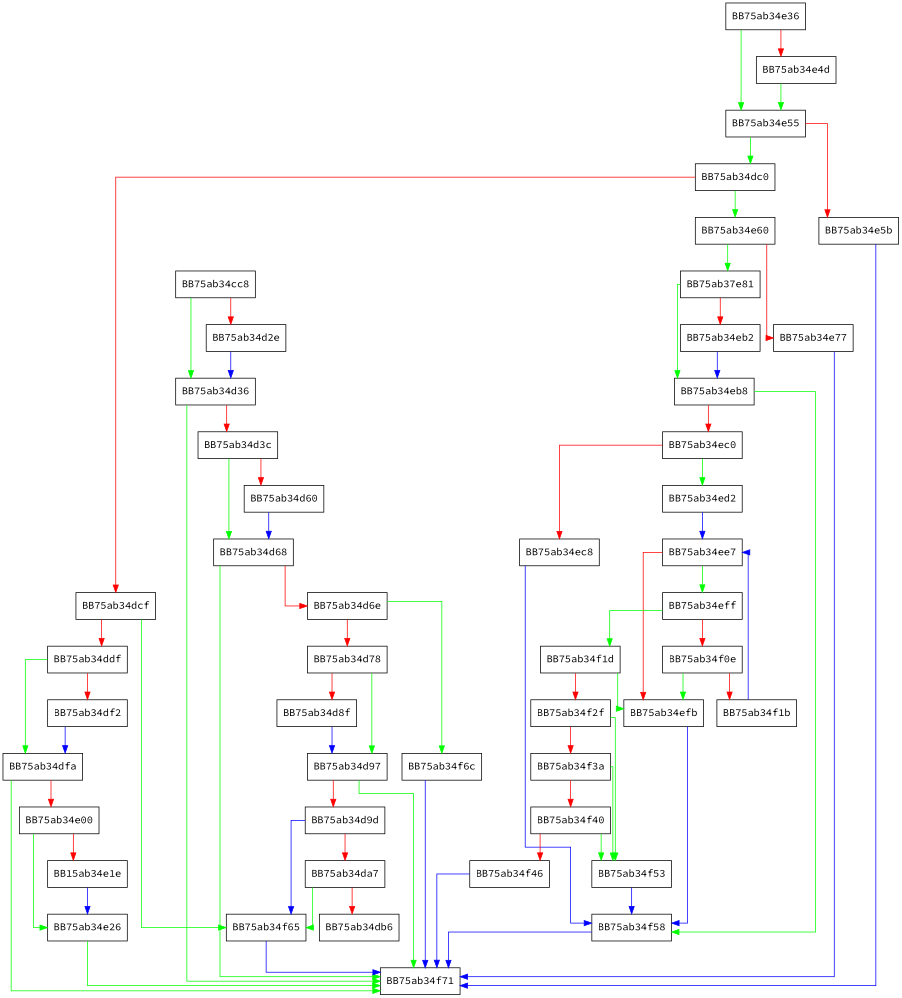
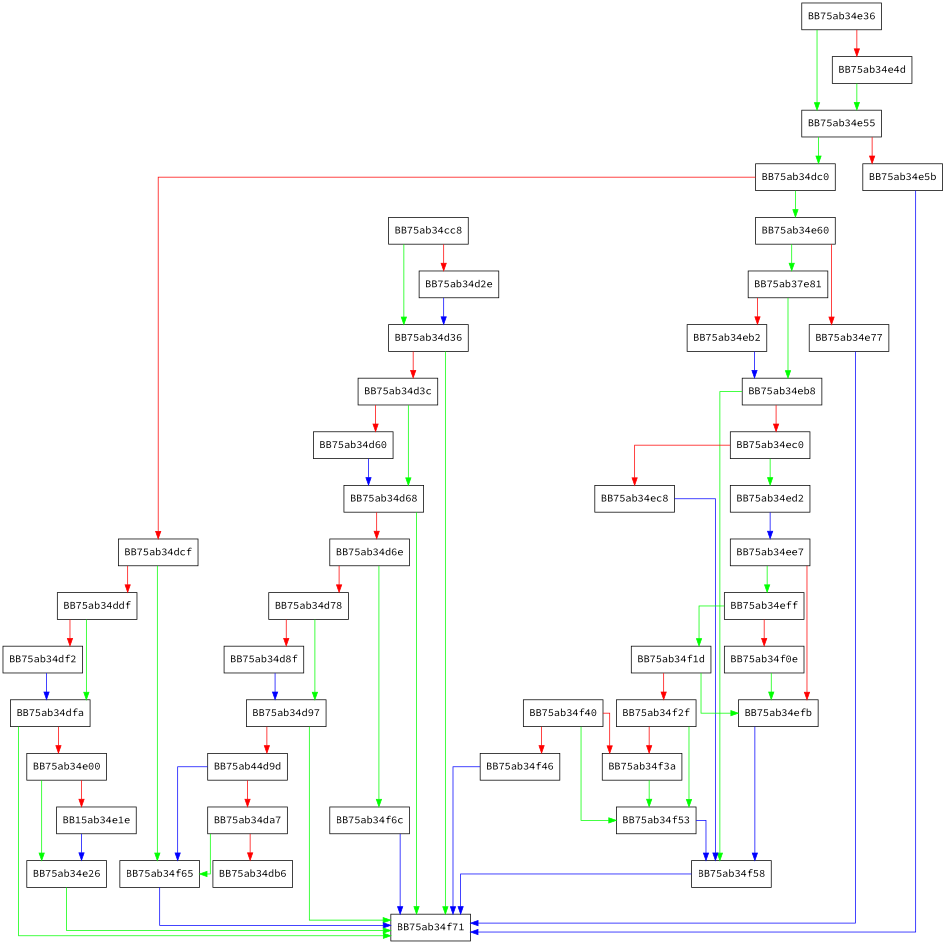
(757, 713) -> none
(571, 790) -> (610, 726)
(345, 820) -> (248, 767)
